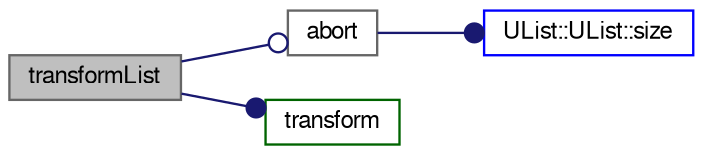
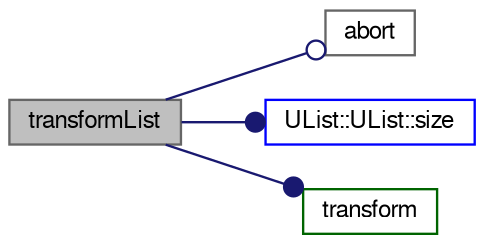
(421, 33) -> (214, 122)
